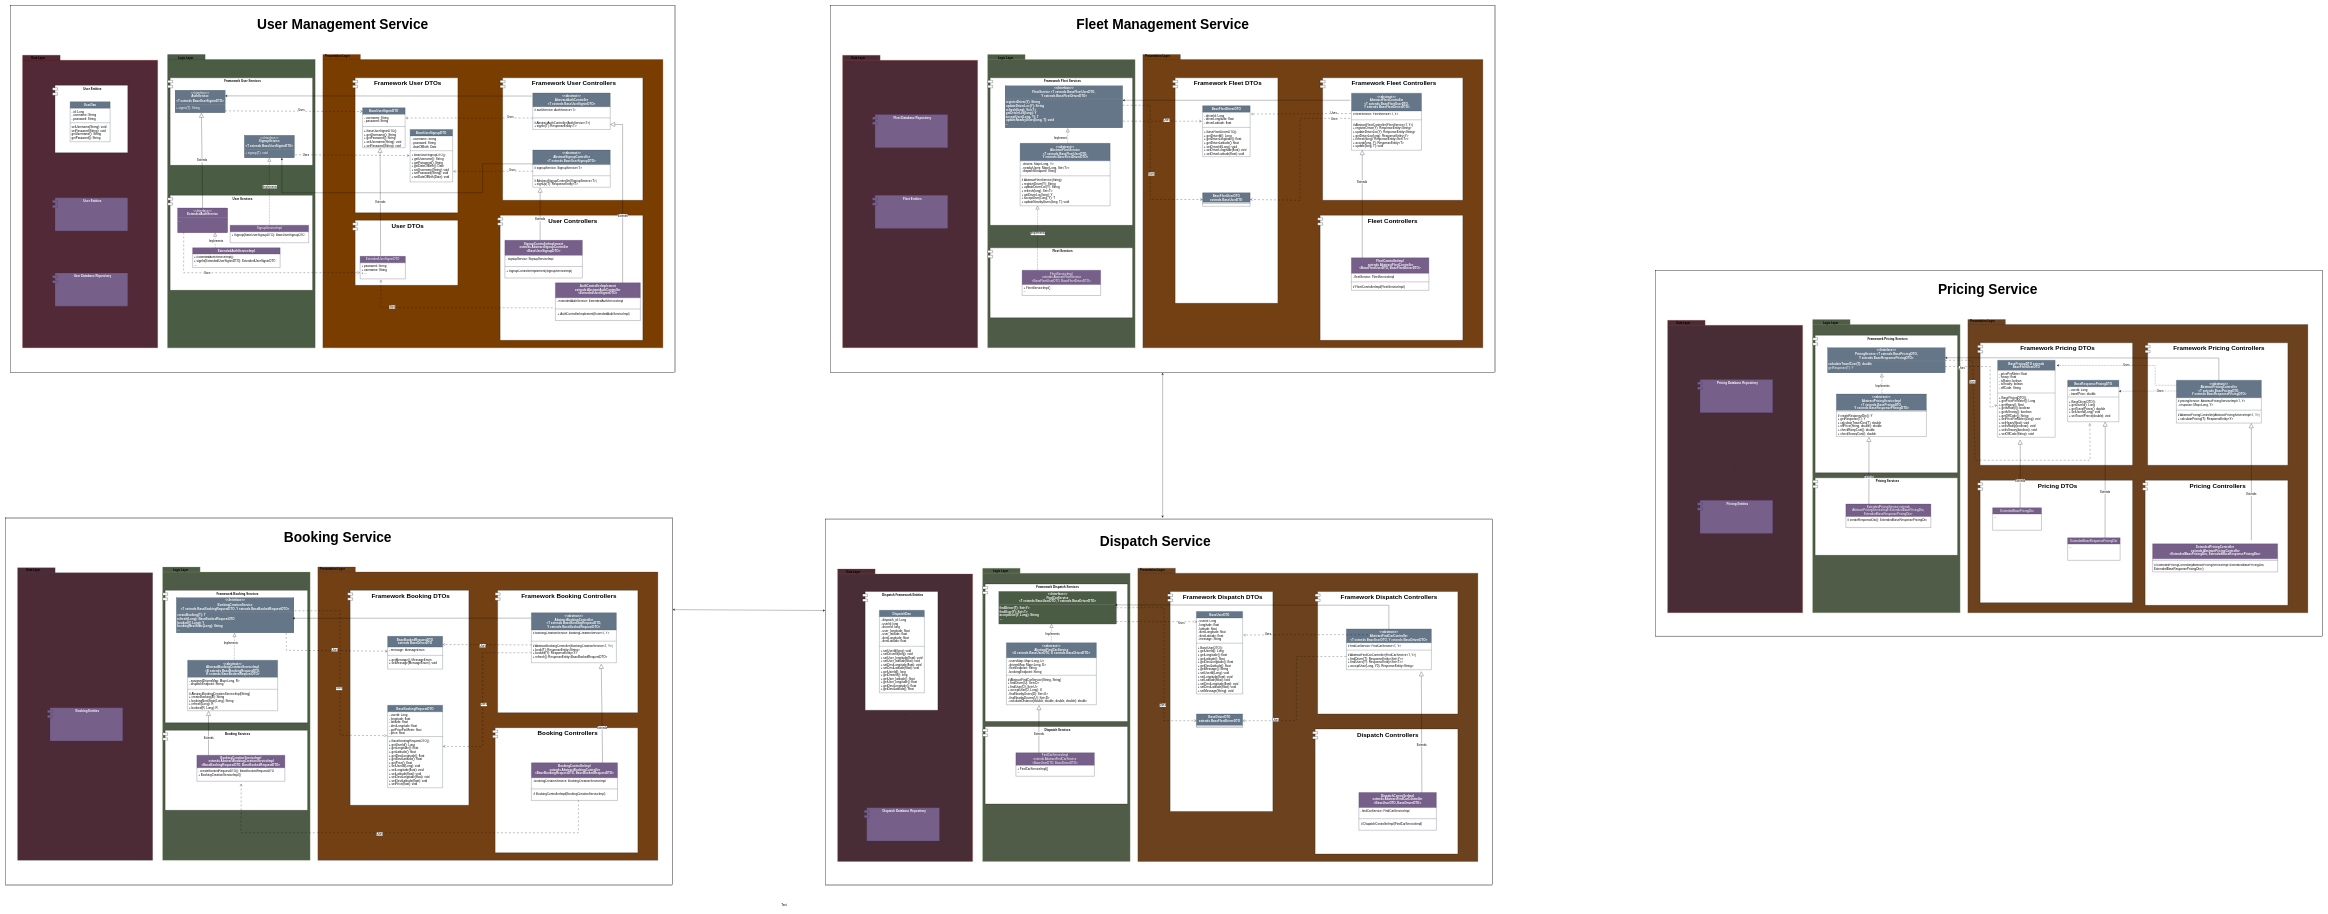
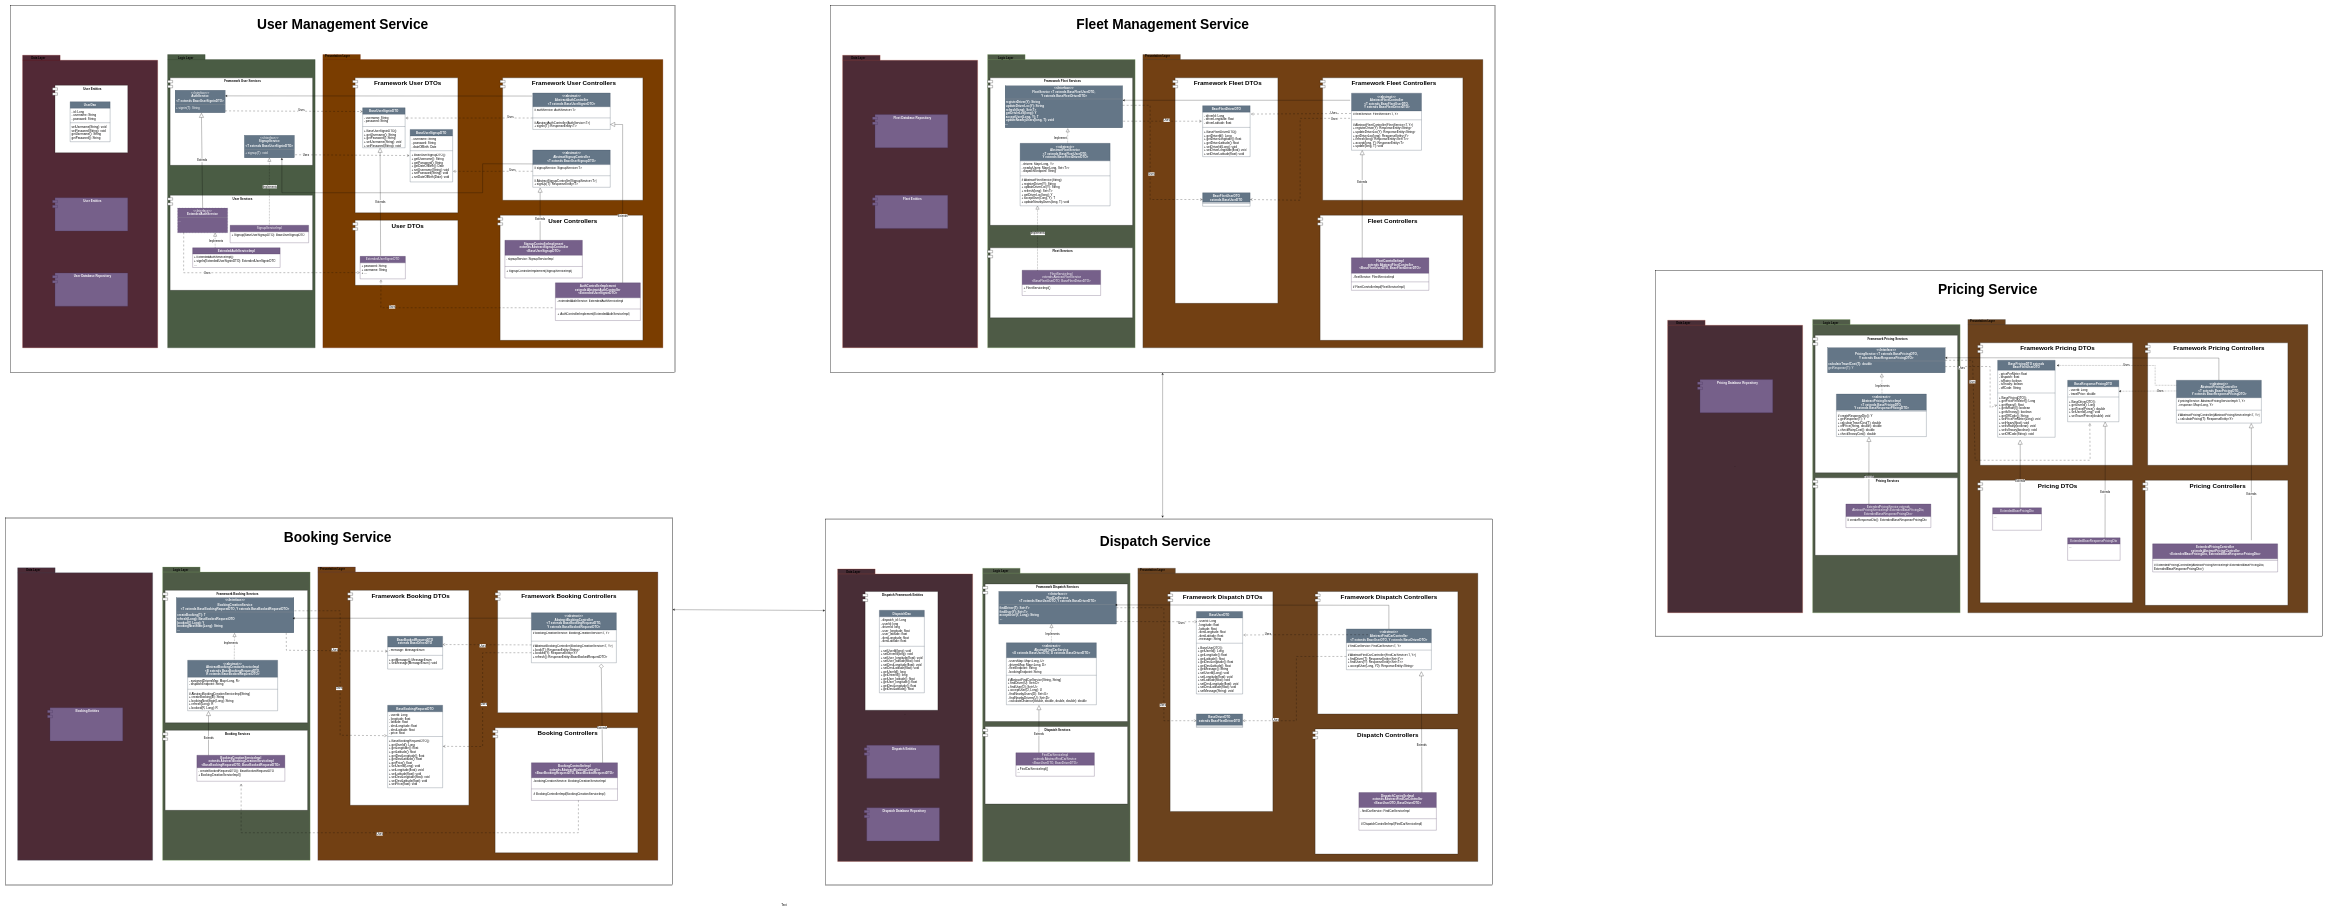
(203, 220) -> (203, 220)
(2016, 381) -> (2016, 381)
(1735, 517) -> none
(1058, 608) -> (1058, 608)
(601, 669) -> (601, 669)
(408, 724) -> (406, 724)
none -> (902, 762)
